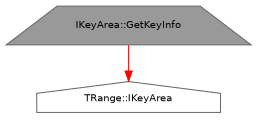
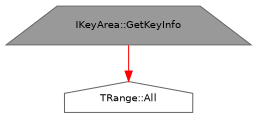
(129, 99) -> (129, 99)
